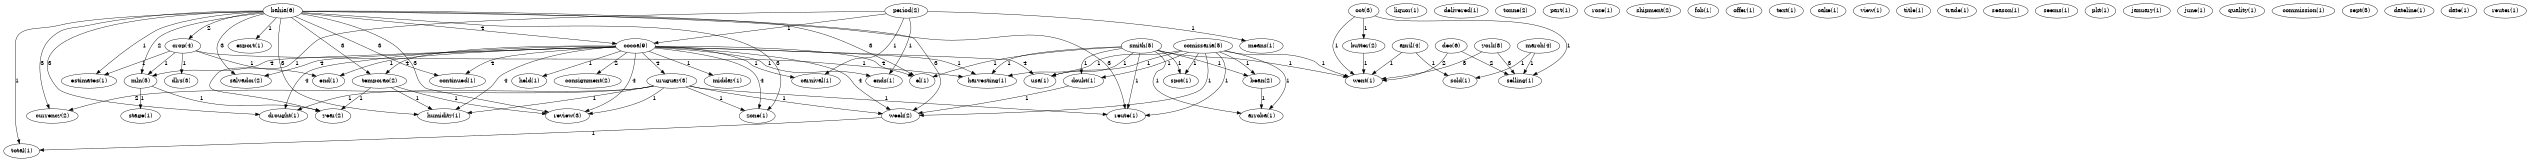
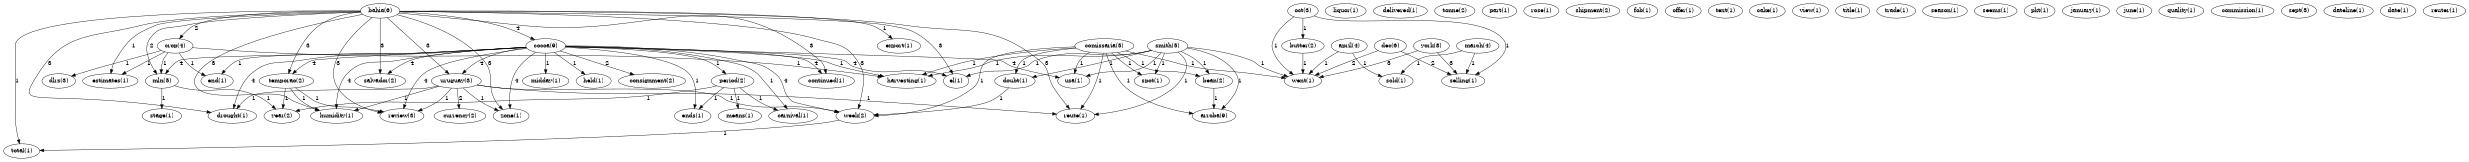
(113, 21) -> (417, 44)
(772, 28) -> (646, 51)
(1261, 116) -> (1214, 116)
